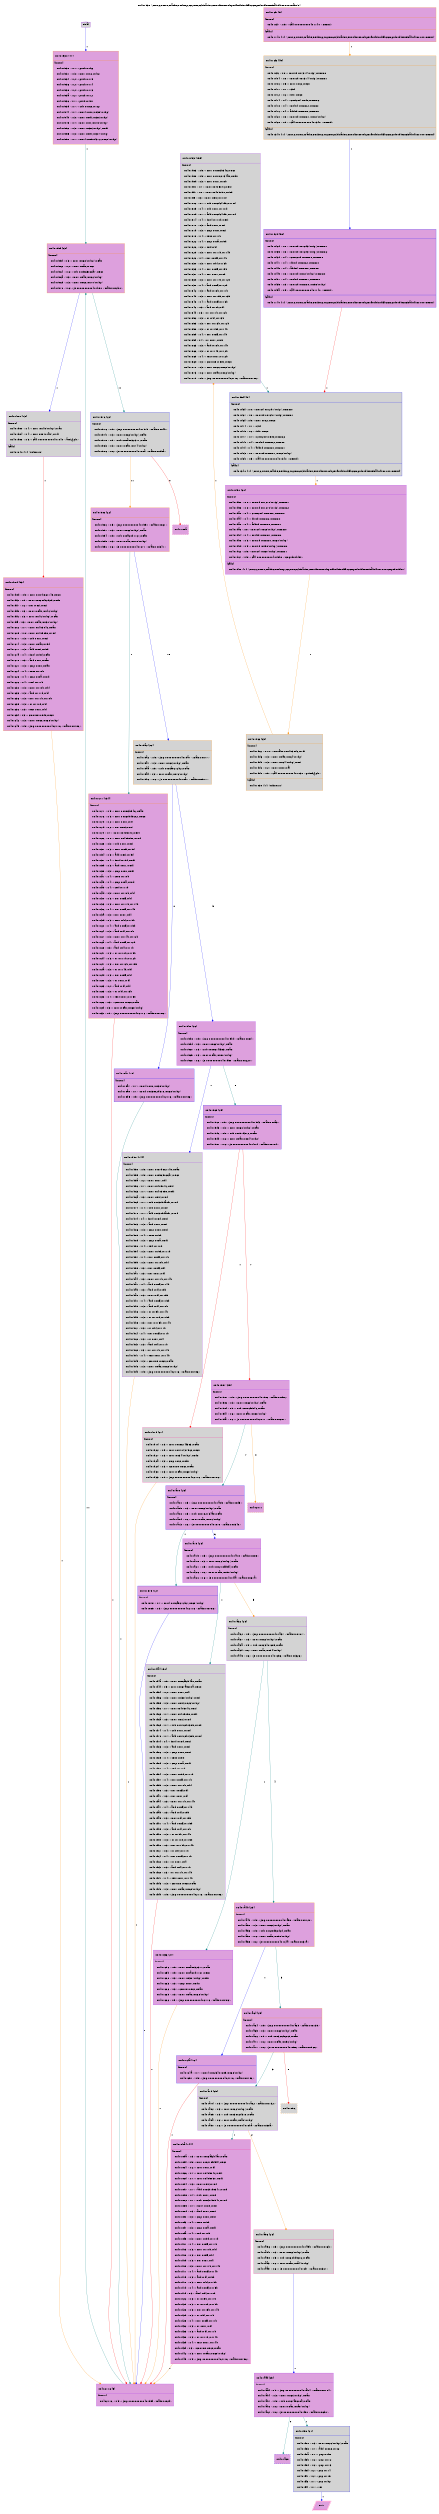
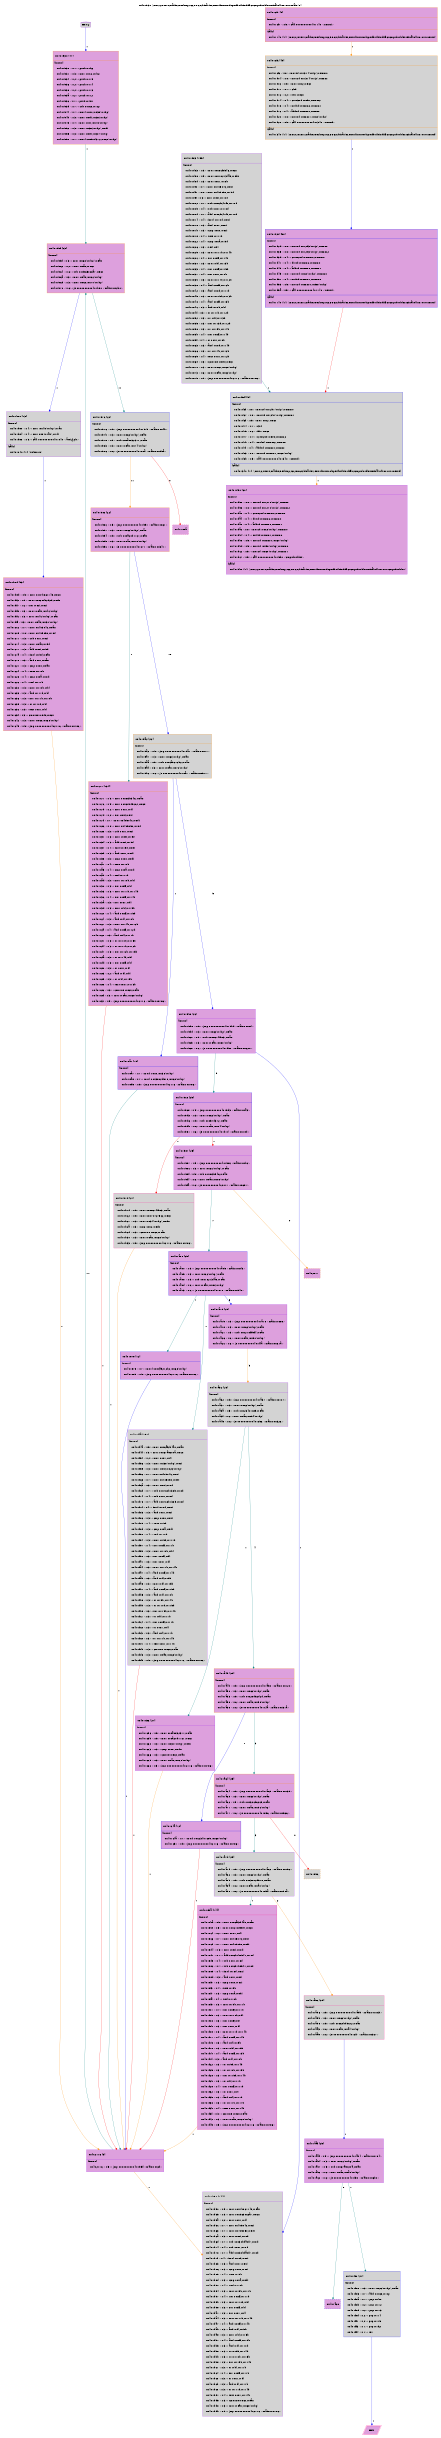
(86, 25) -> (86, 25)
(44, 516) -> (44, 516)
(284, 762) -> none
(174, 906) -> (175, 894)
(217, 1622) -> (202, 1362)
(127, 1880) -> (168, 2213)
